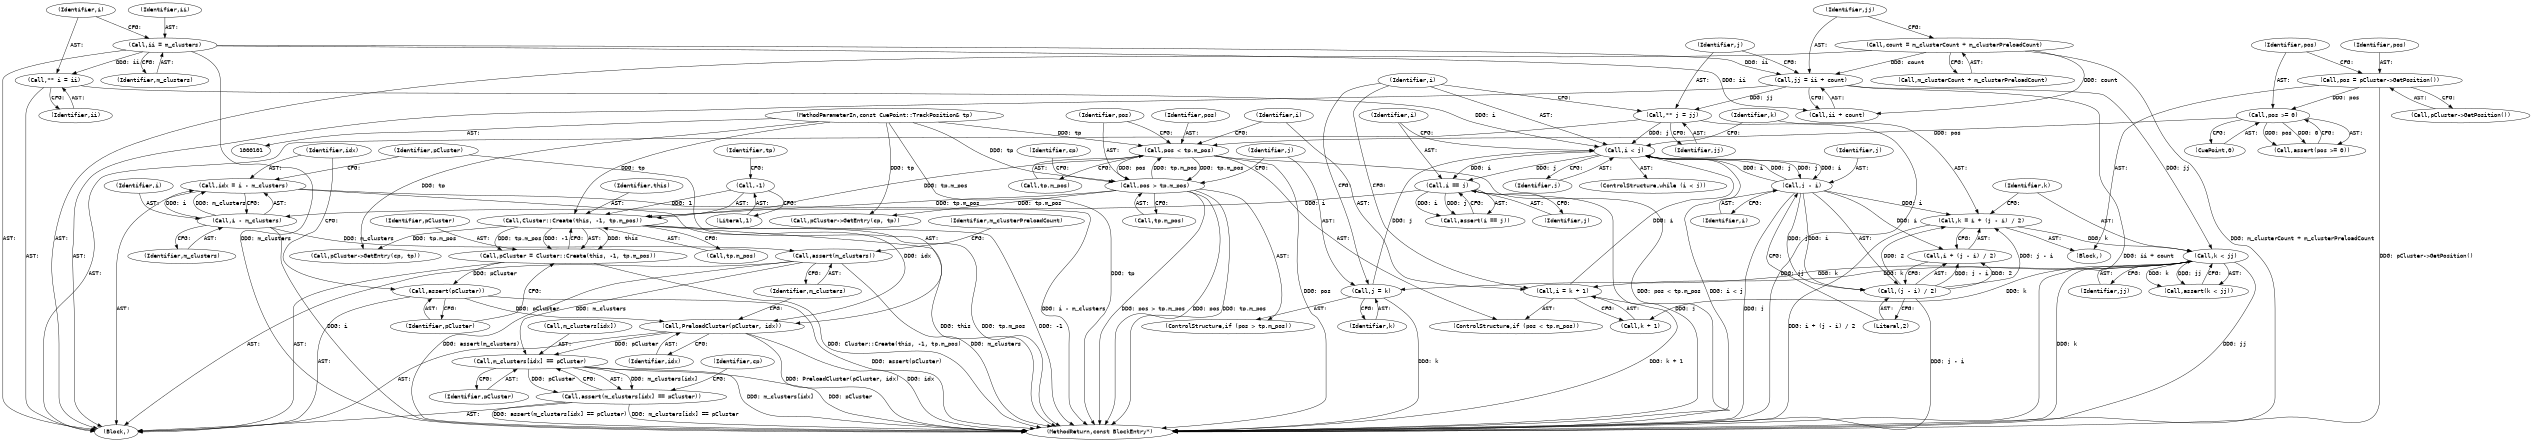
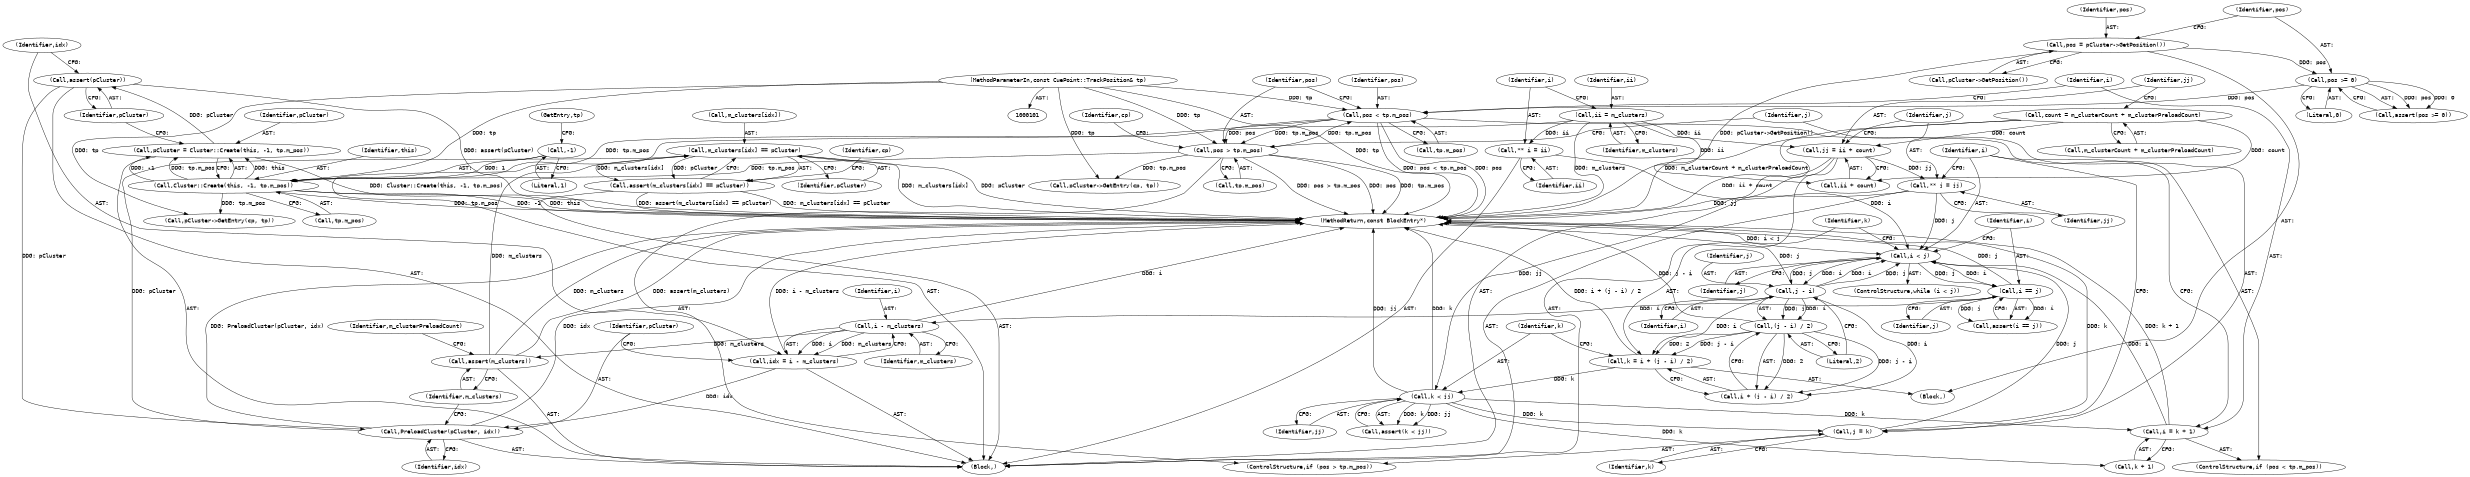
(751, 151) -> (562, 116)
(2215, 151) -> (2324, 116)
(1640, 420) -> (1738, 236)
